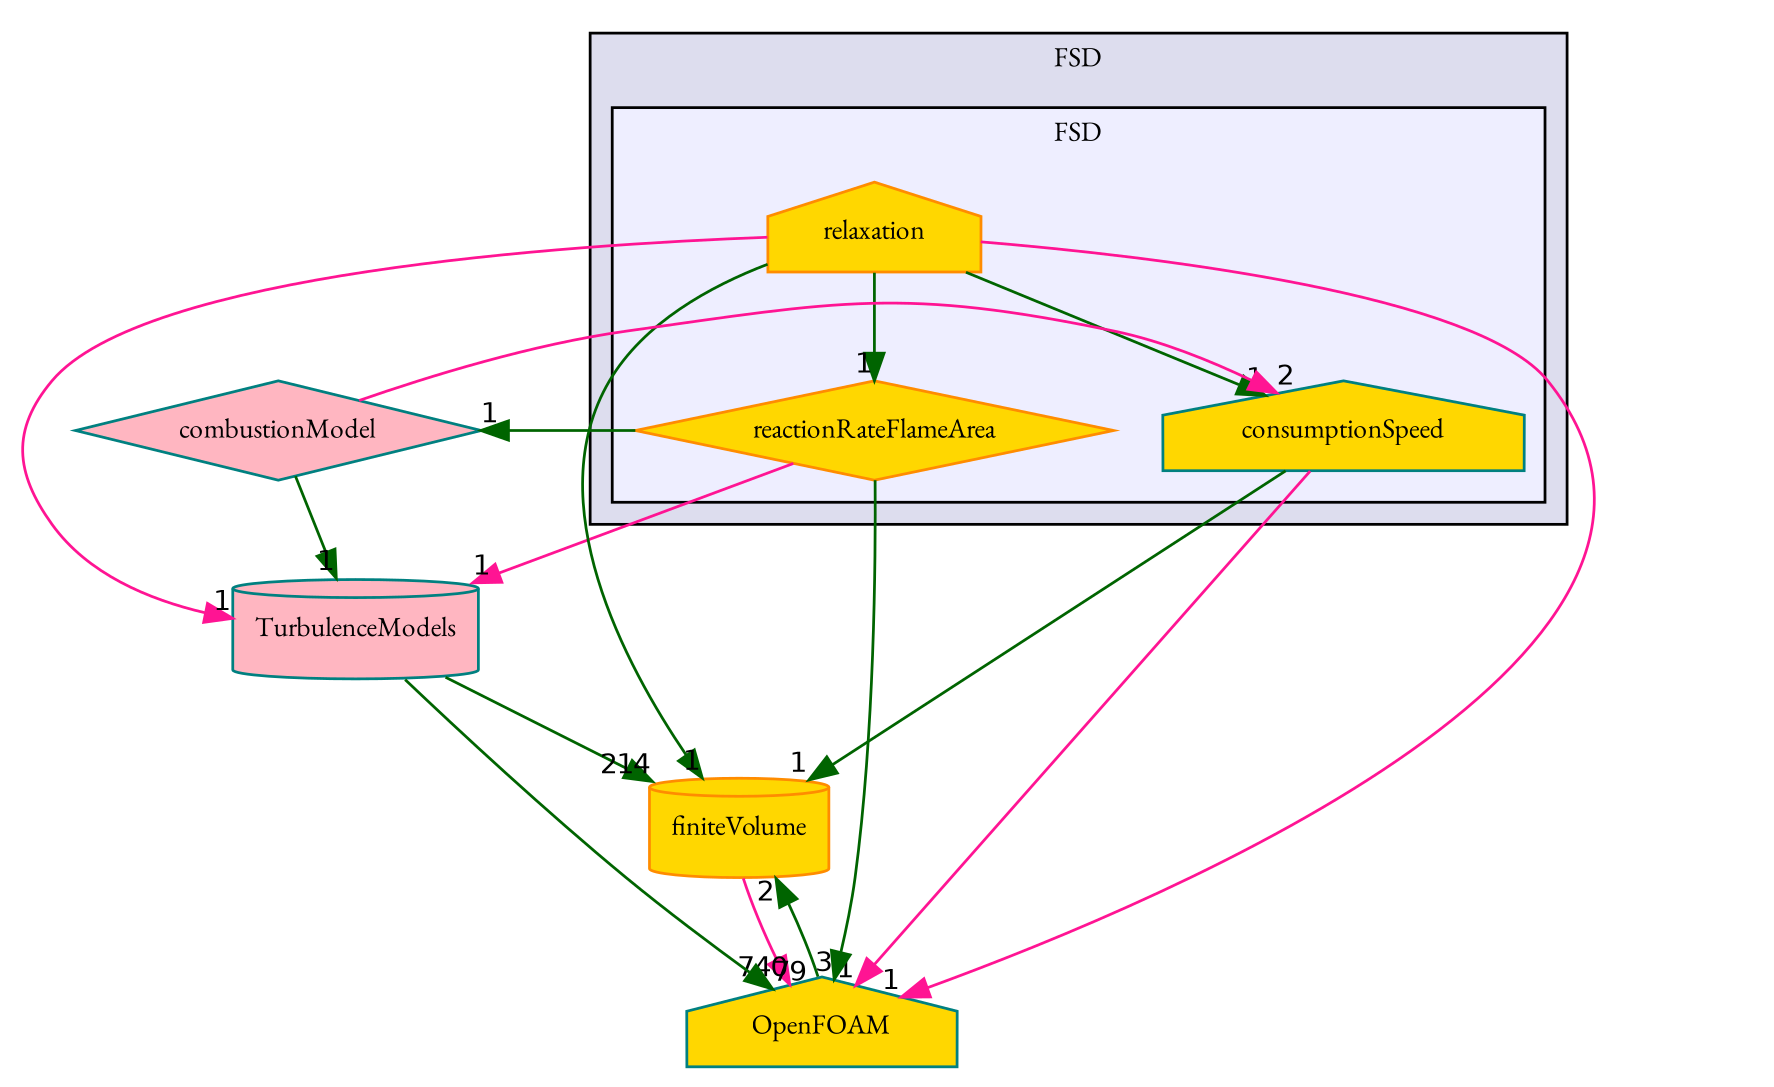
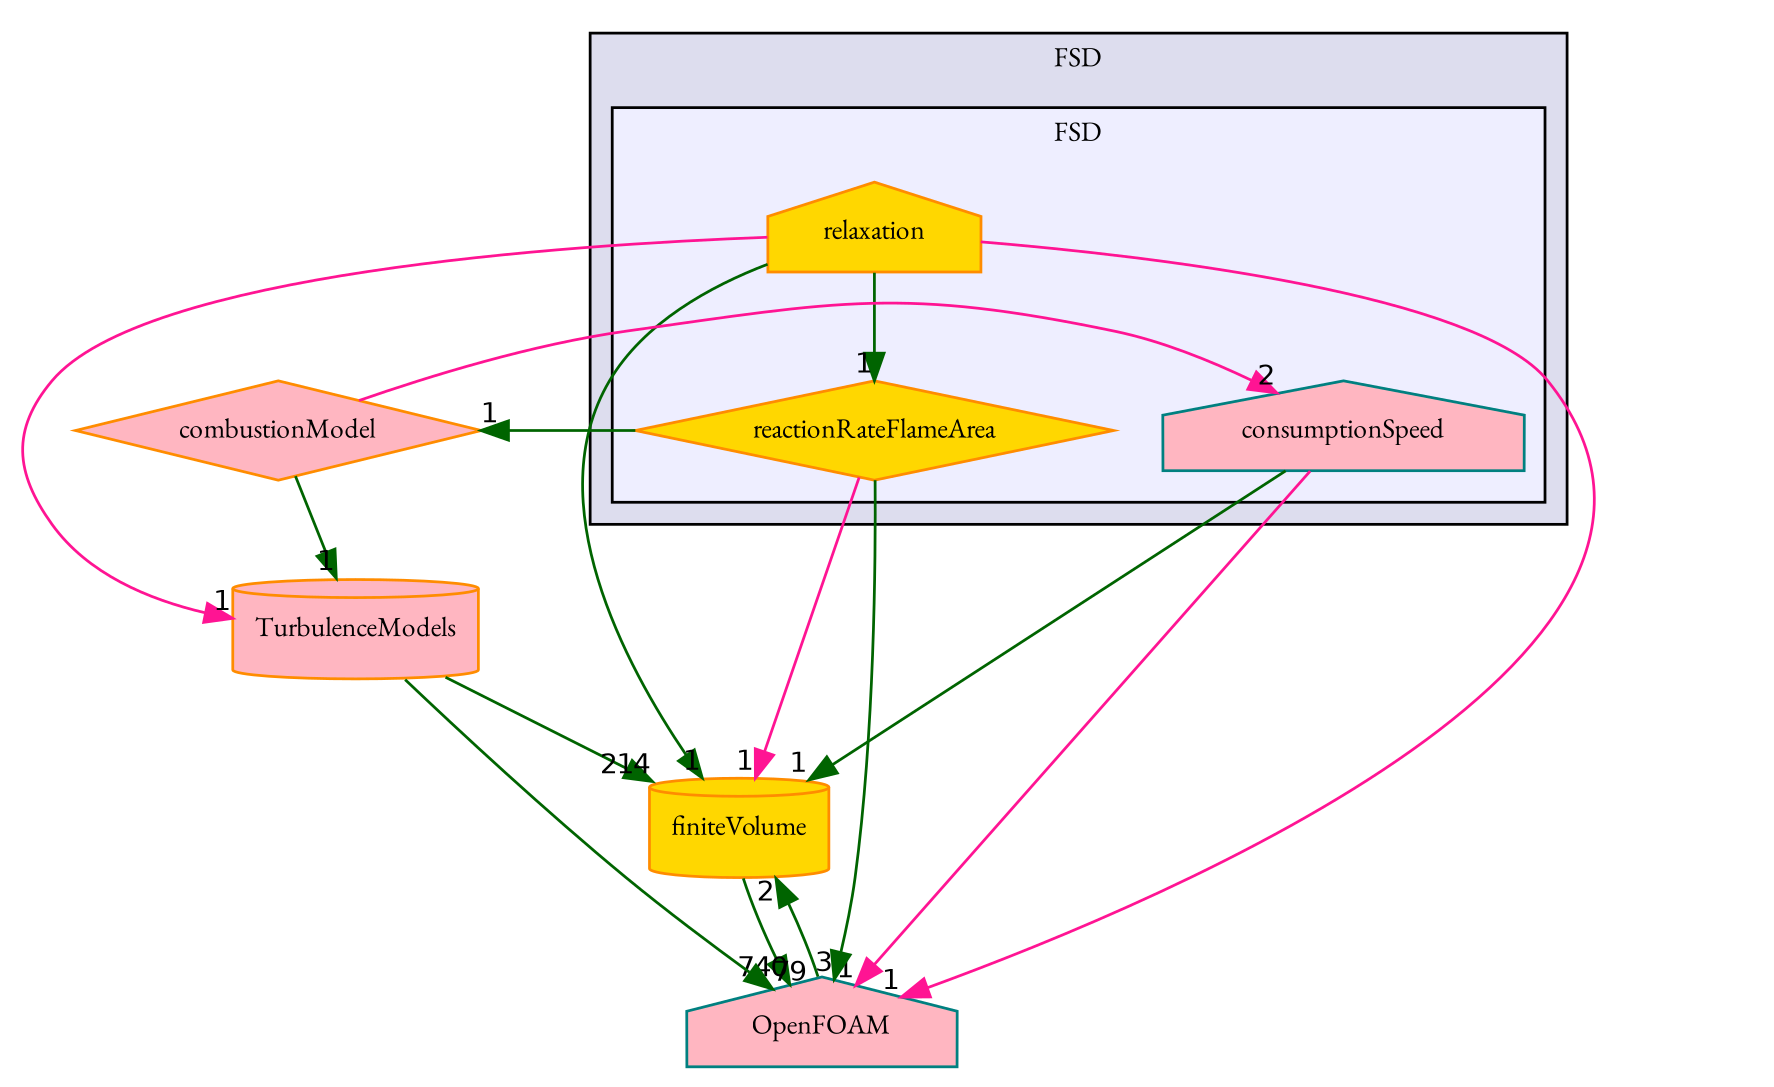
(1102, 328) -> none
(278, 431) -> (278, 431)
(1344, 431) -> (1344, 431)
(572, 546) -> (812, 615)
(356, 629) -> (356, 629)
(759, 920) -> (759, 920)
(822, 1027) -> (822, 1027)
